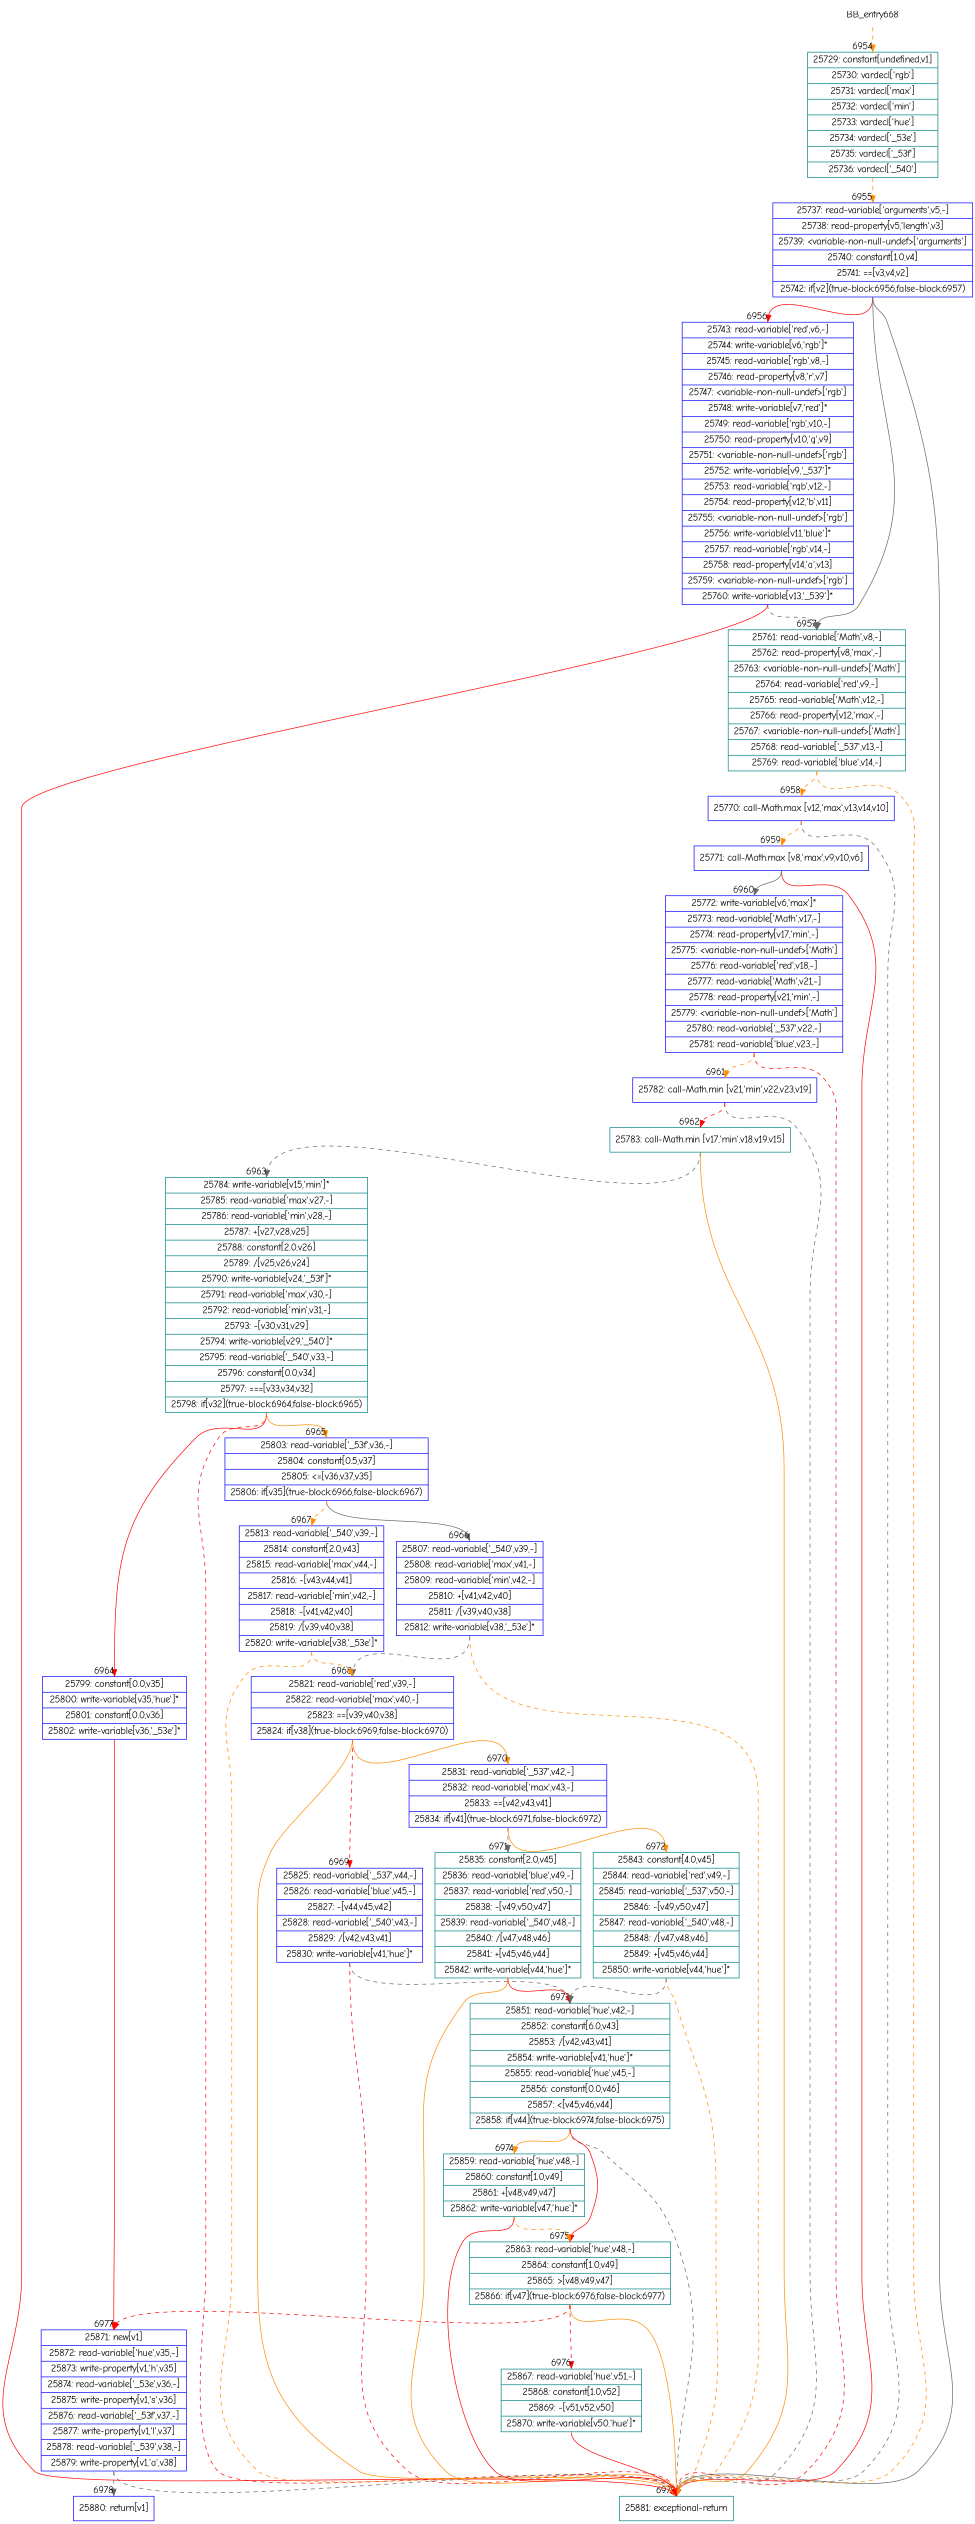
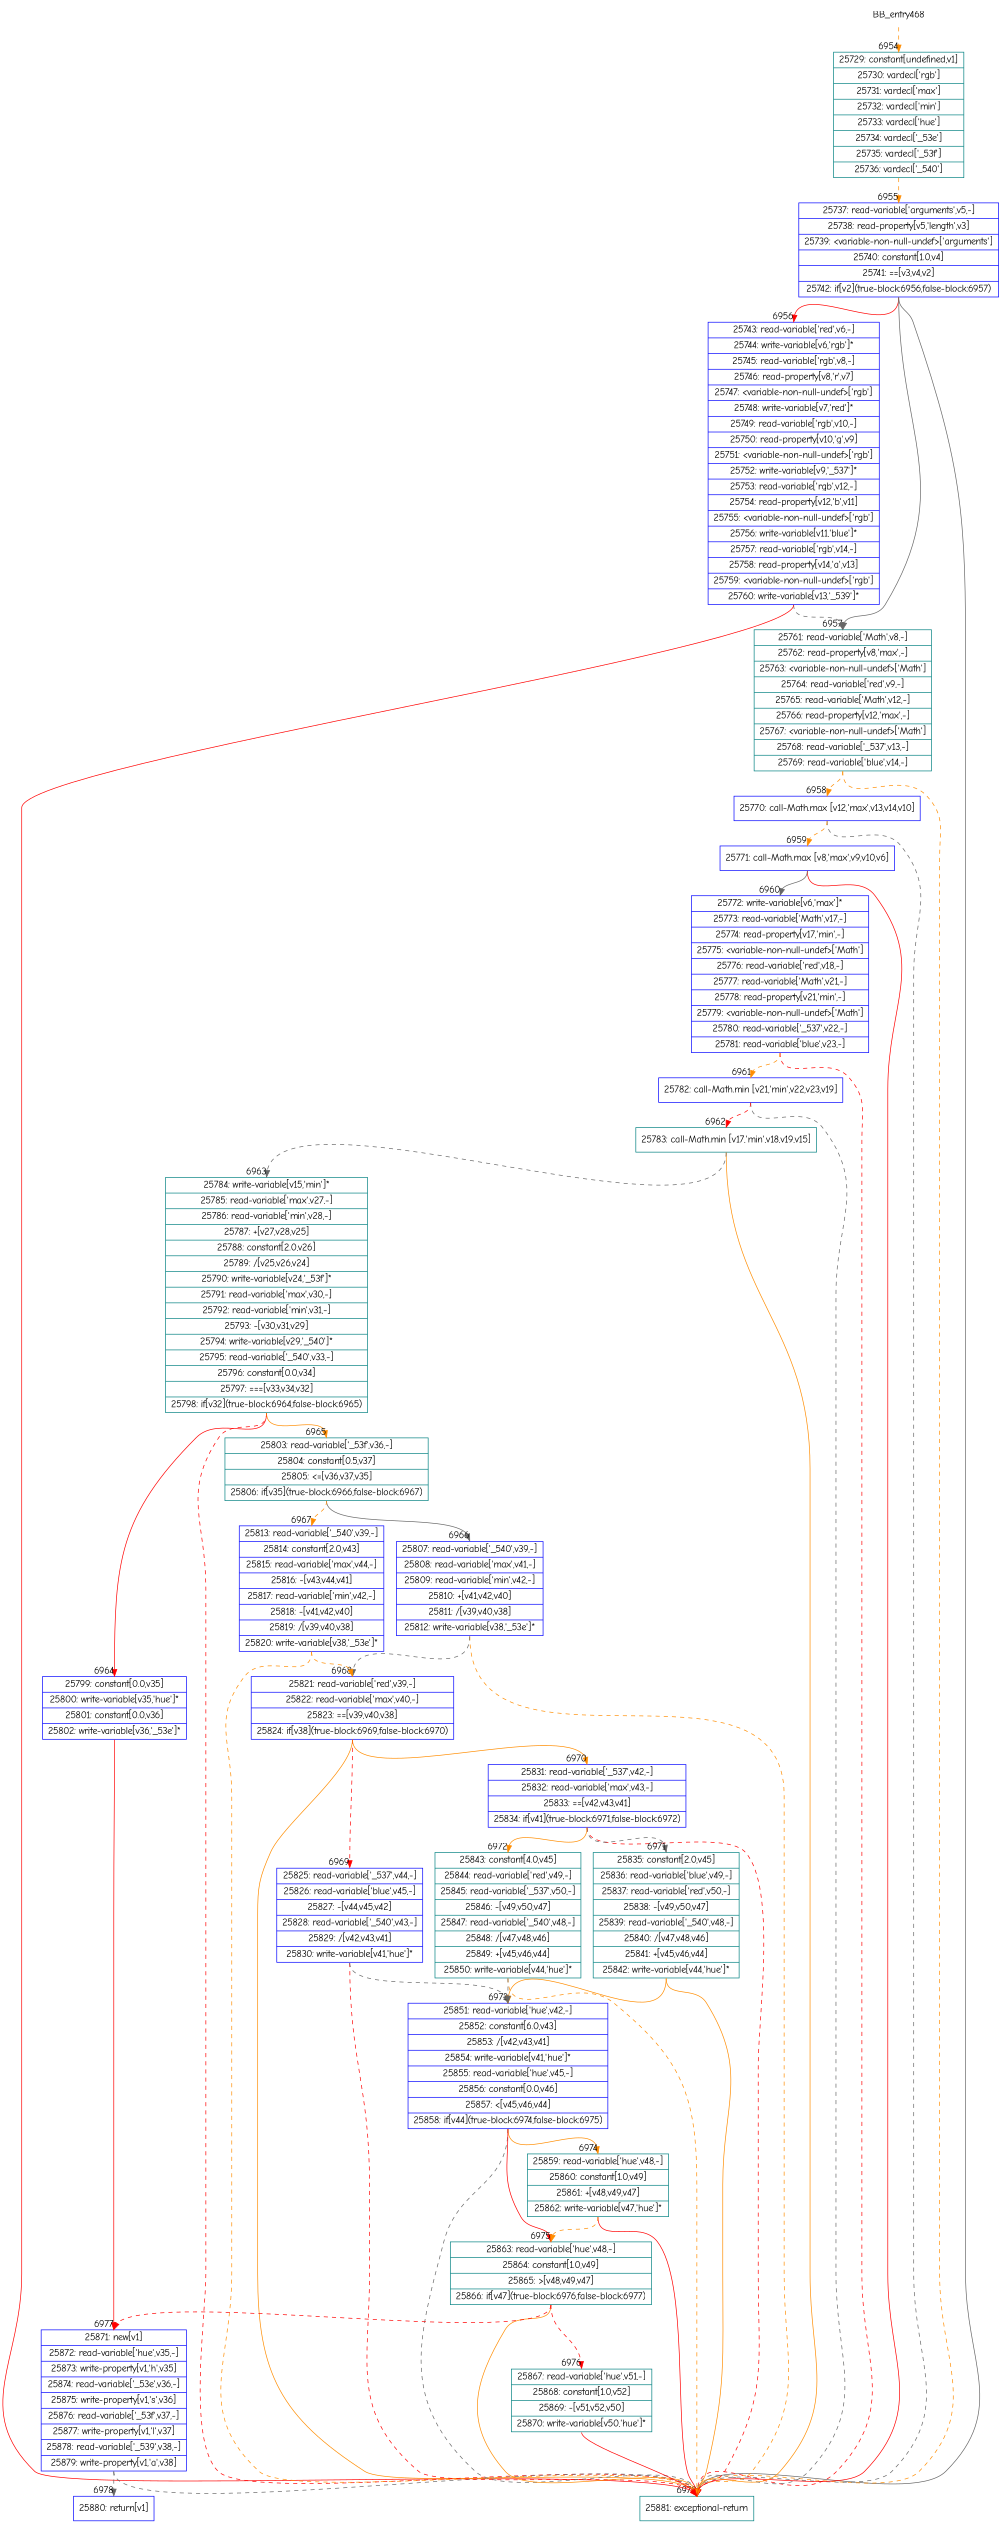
(873, 15) -> (899, 15)
(327, 1469) -> (327, 1469)
(536, 1991) -> (577, 1988)
(570, 2066) -> (508, 2066)
none -> (758, 2096)
